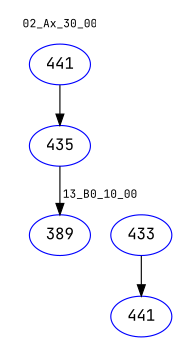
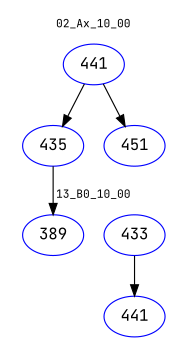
(60, 24) -> (94, 24)
none -> (135, 146)
